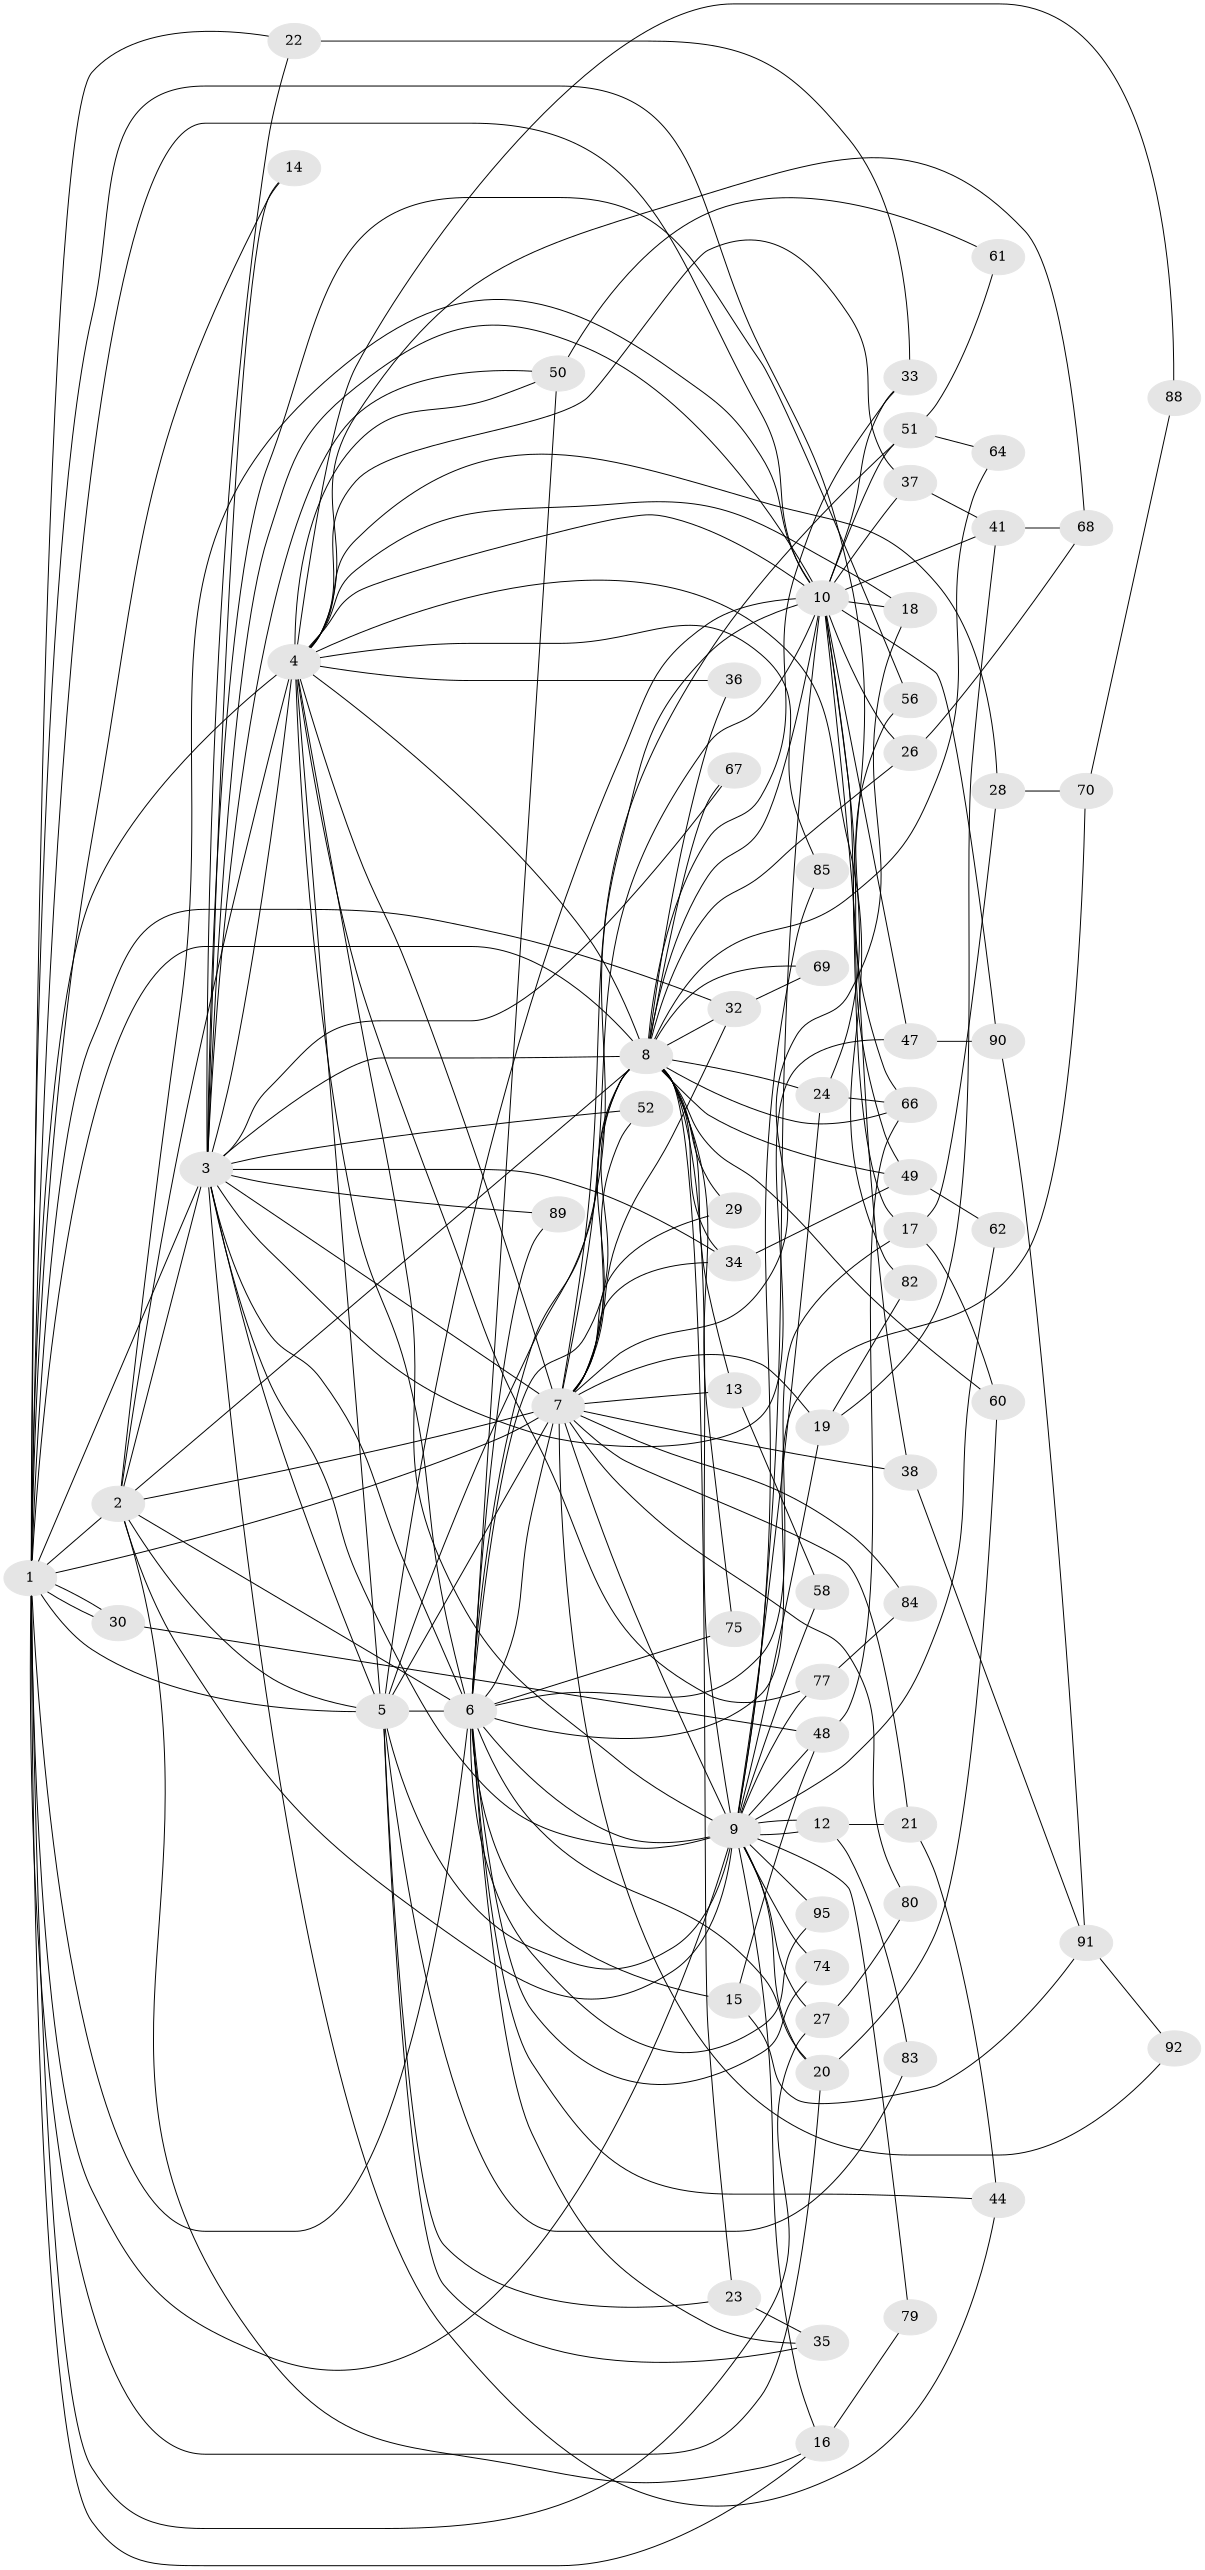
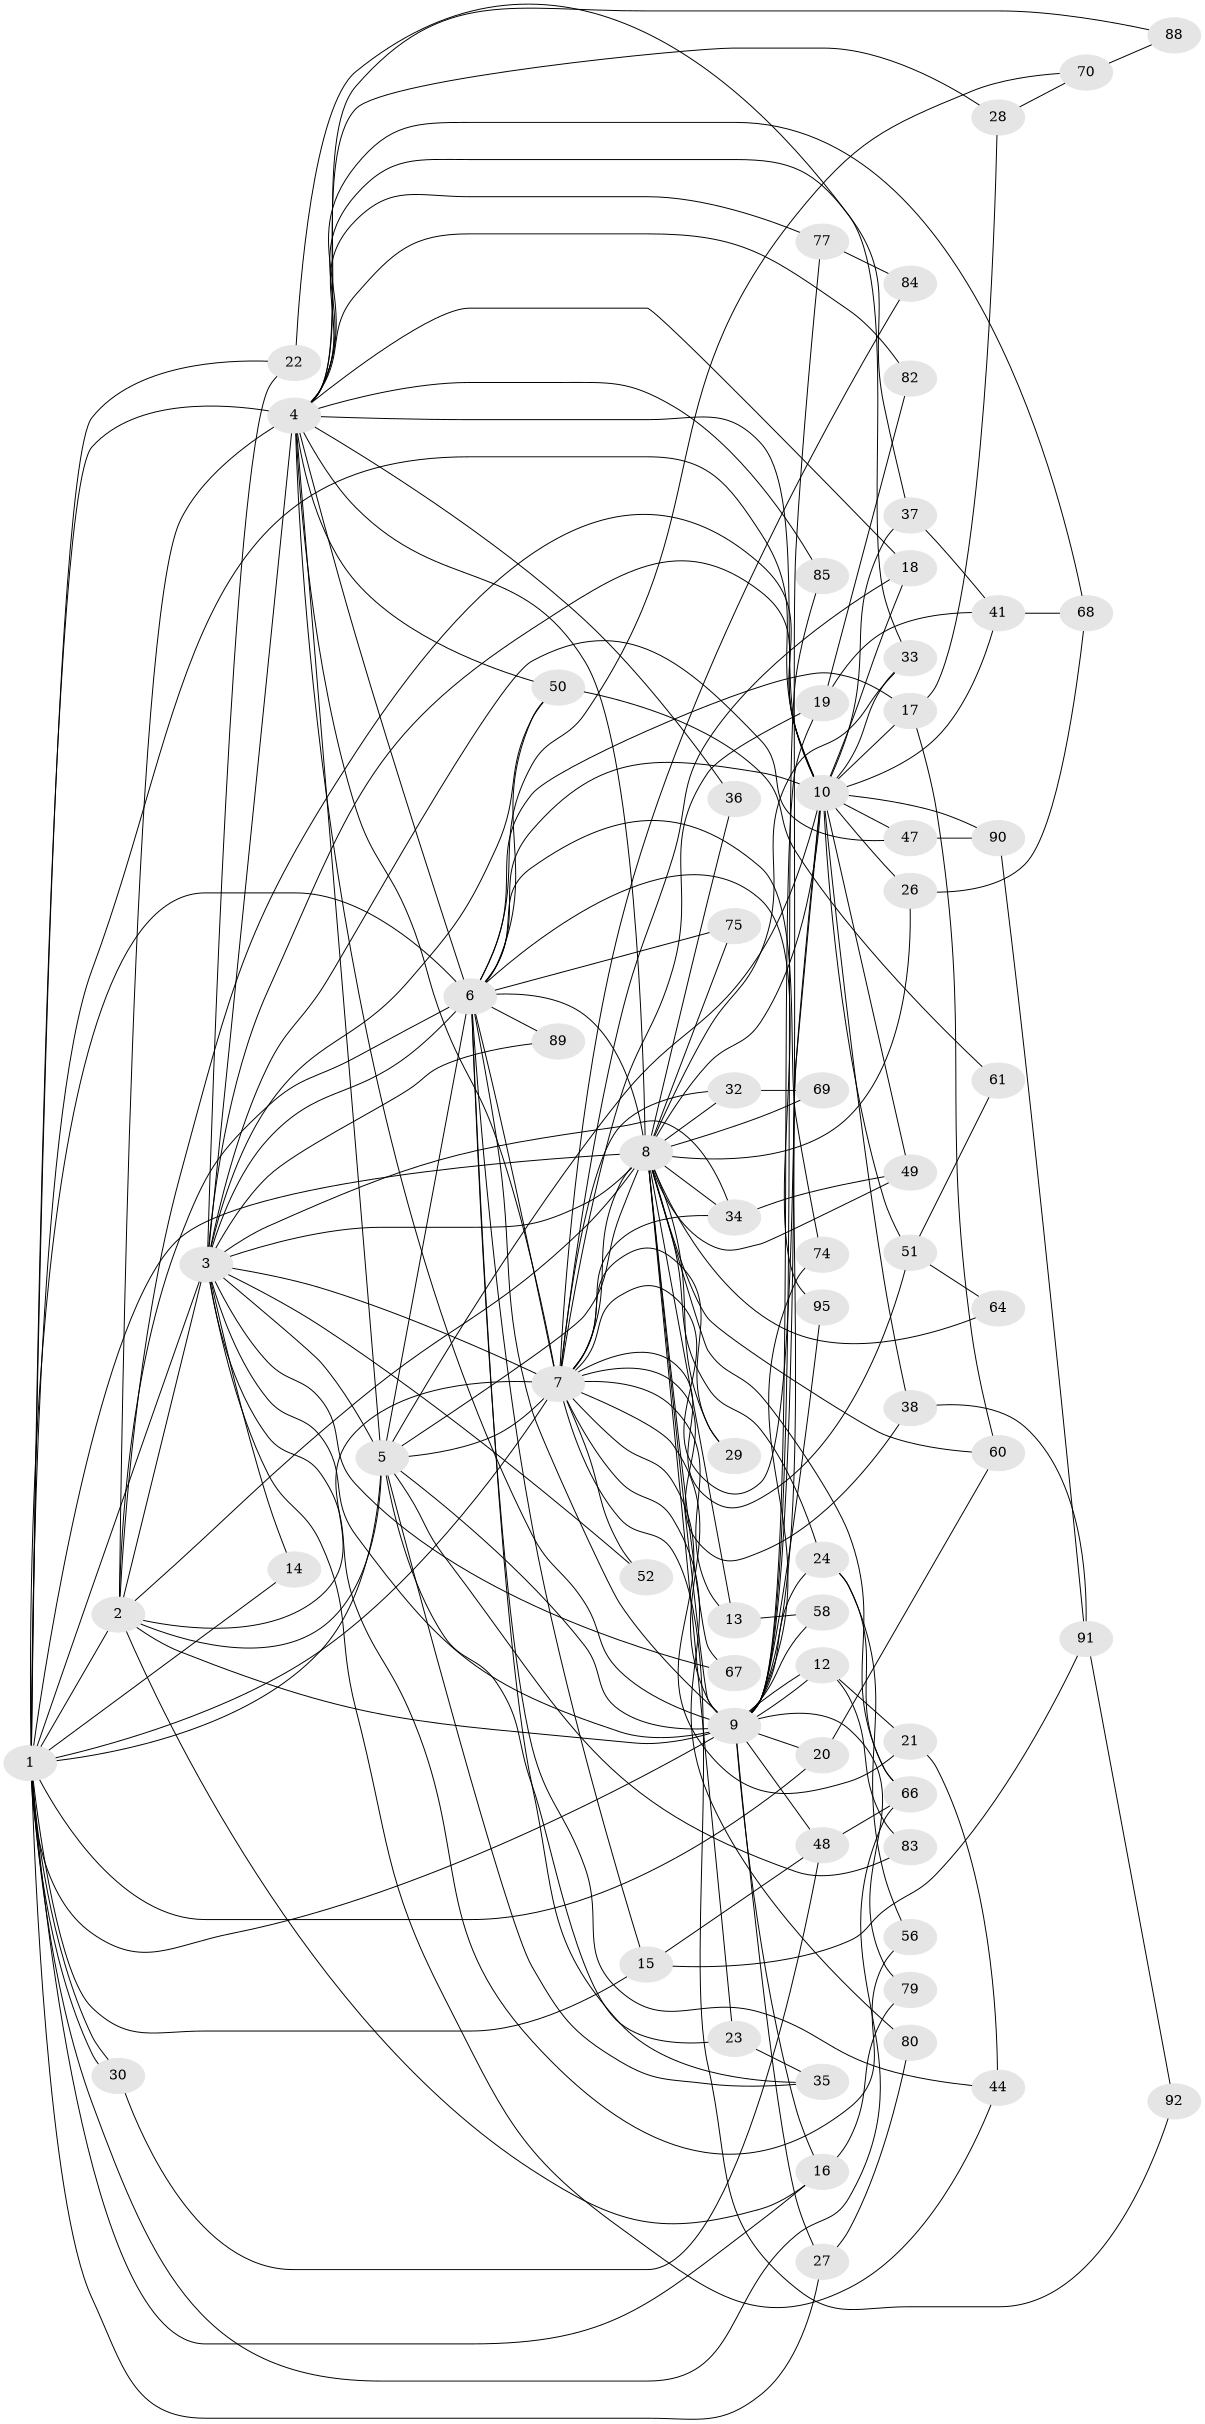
(127, 957) -> (243, 2031)
(998, 1230) -> none
(642, 1895) -> none
